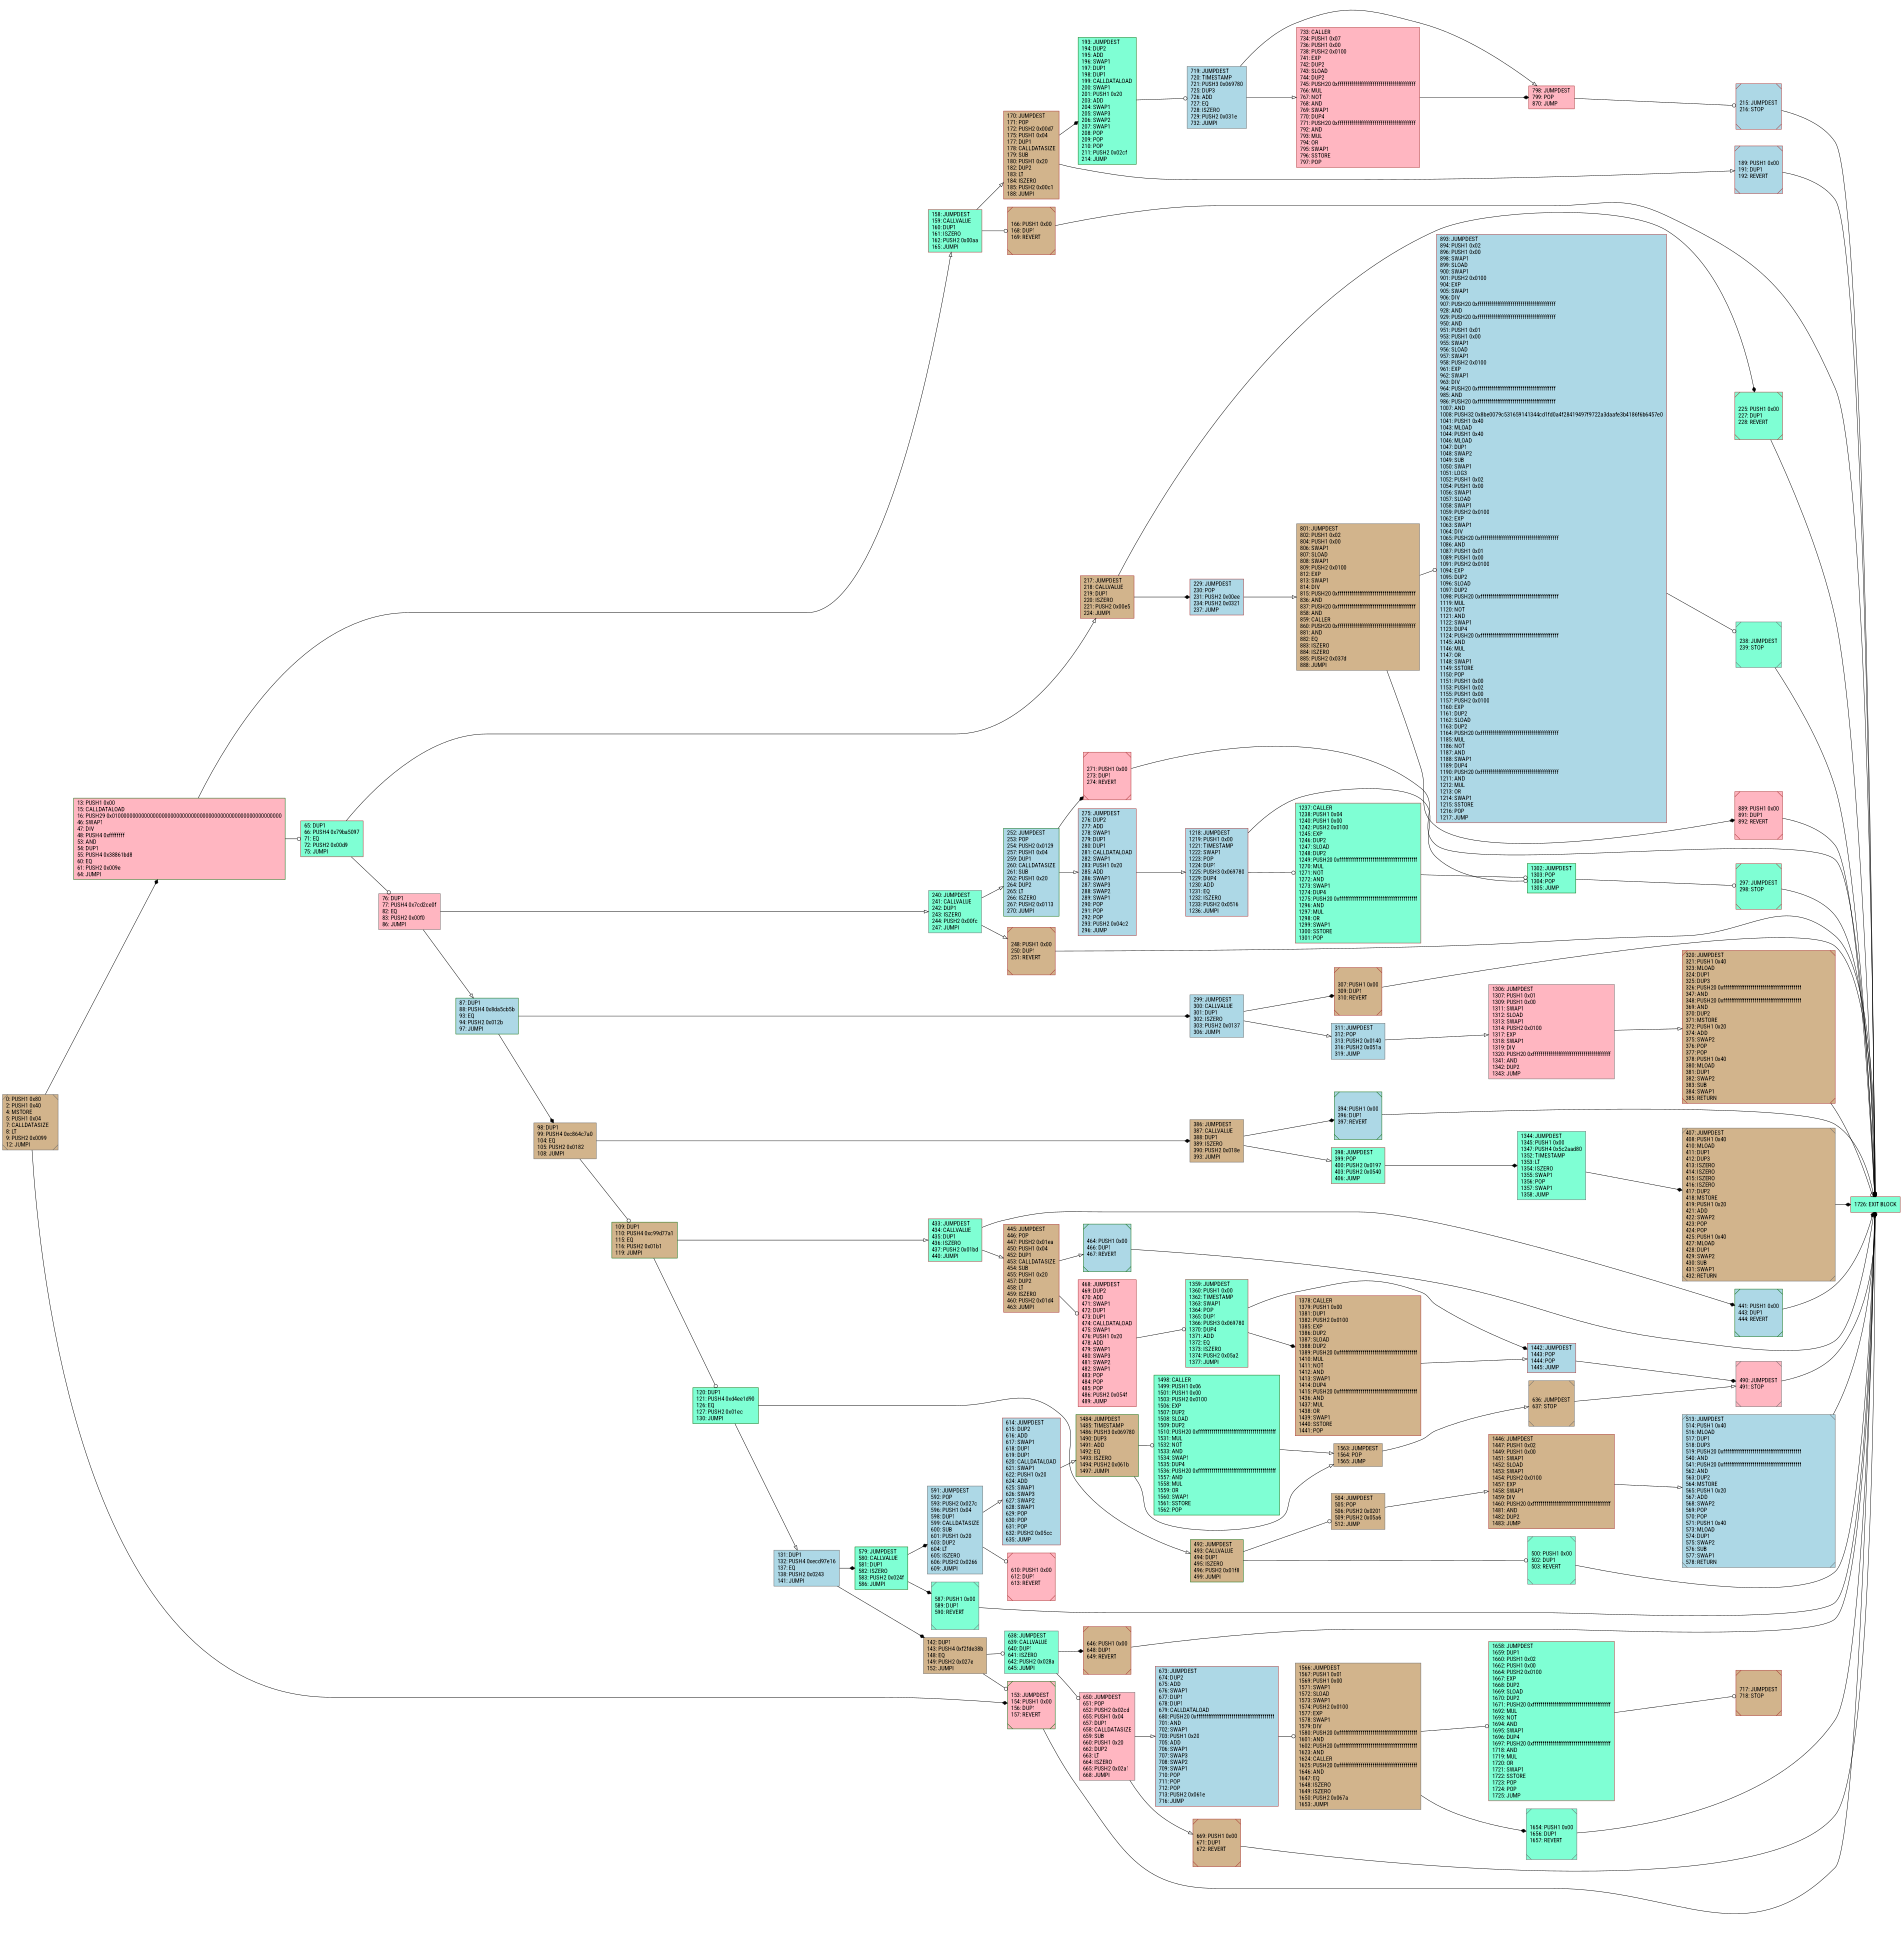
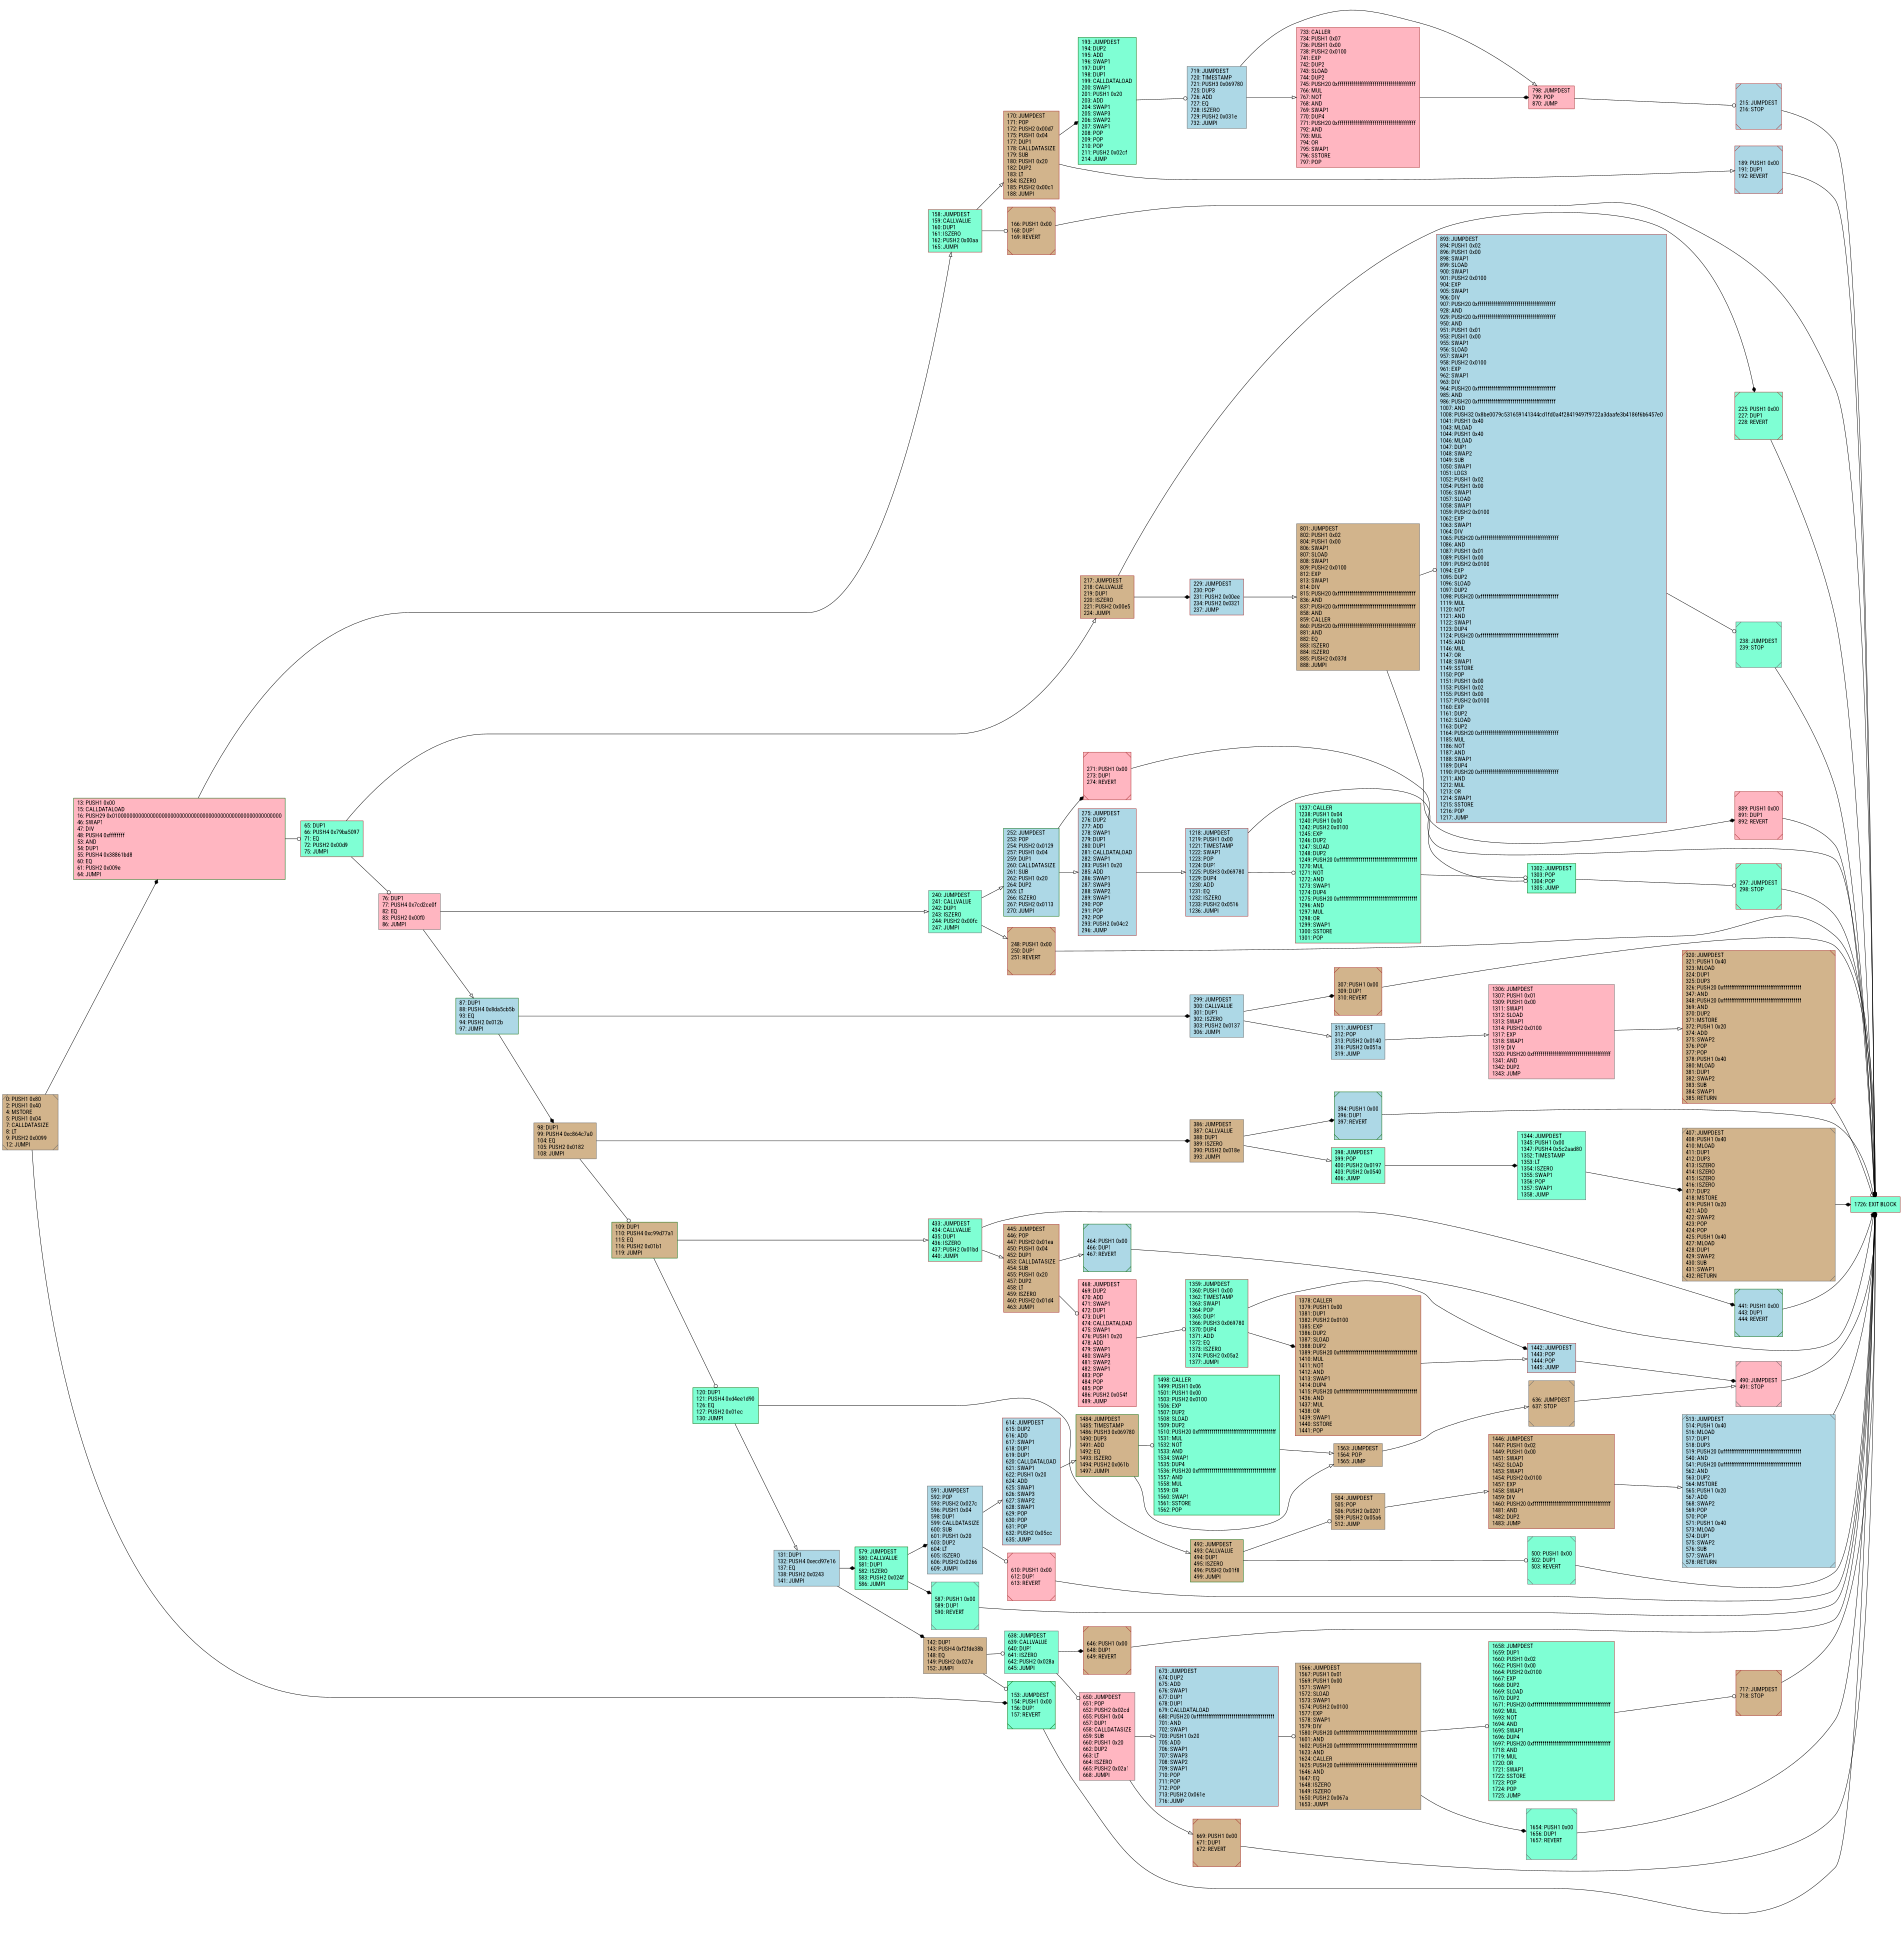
none -> (1856, 1562)
none -> (1634, 1599)
(1031, 1705) -> (1031, 1705)
